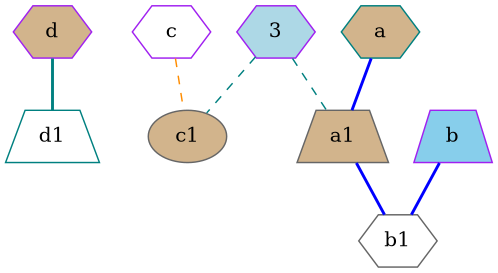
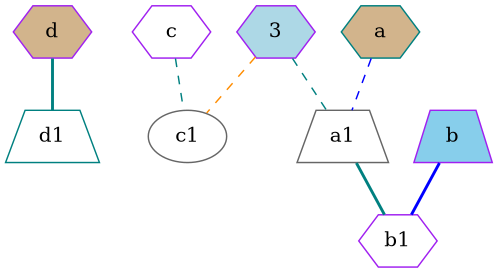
(180, 84) -> (180, 84)
(362, 84) -> (362, 84)
(231, 85) -> (231, 85)
(187, 136) -> (187, 136)
(343, 136) -> (343, 136)
(370, 189) -> (370, 189)
(398, 241) -> (398, 241)
